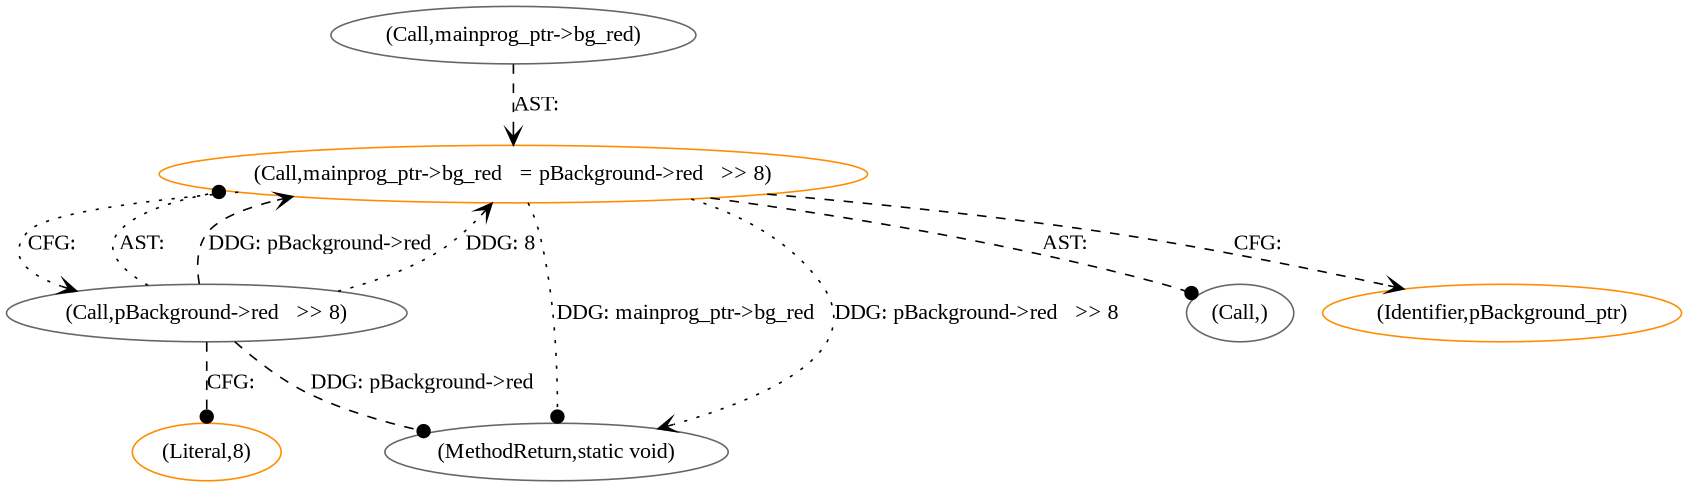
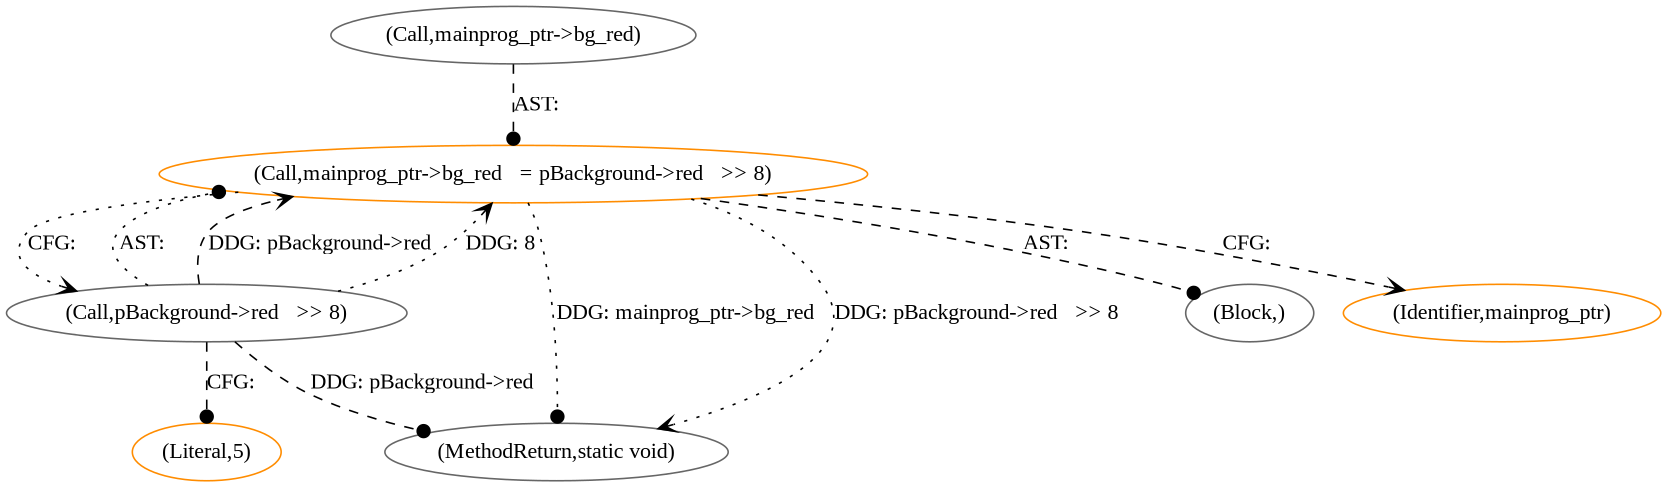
(513, 97) -> (513, 98)
(1240, 313) -> (1250, 313)
(1502, 313) -> (1502, 313)
(207, 452) -> (207, 452)
